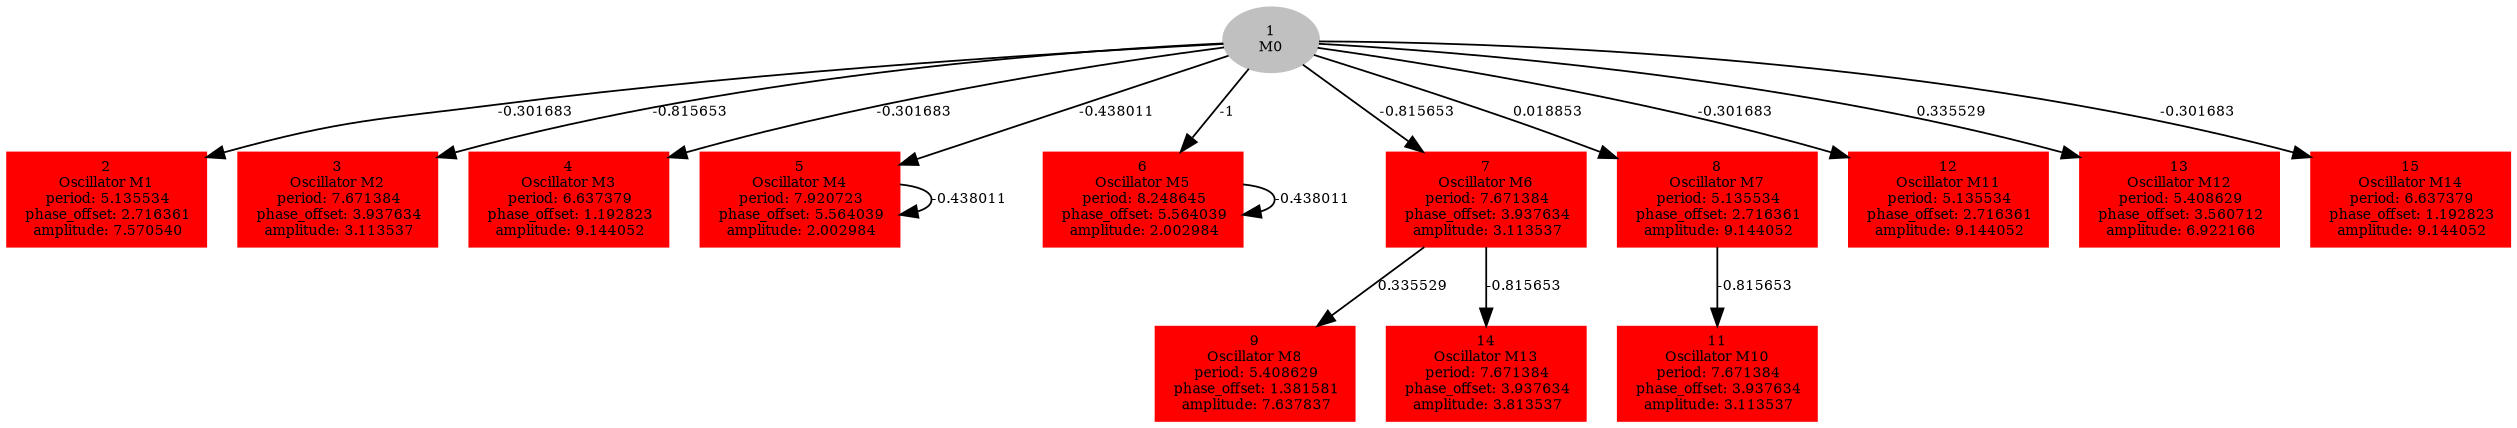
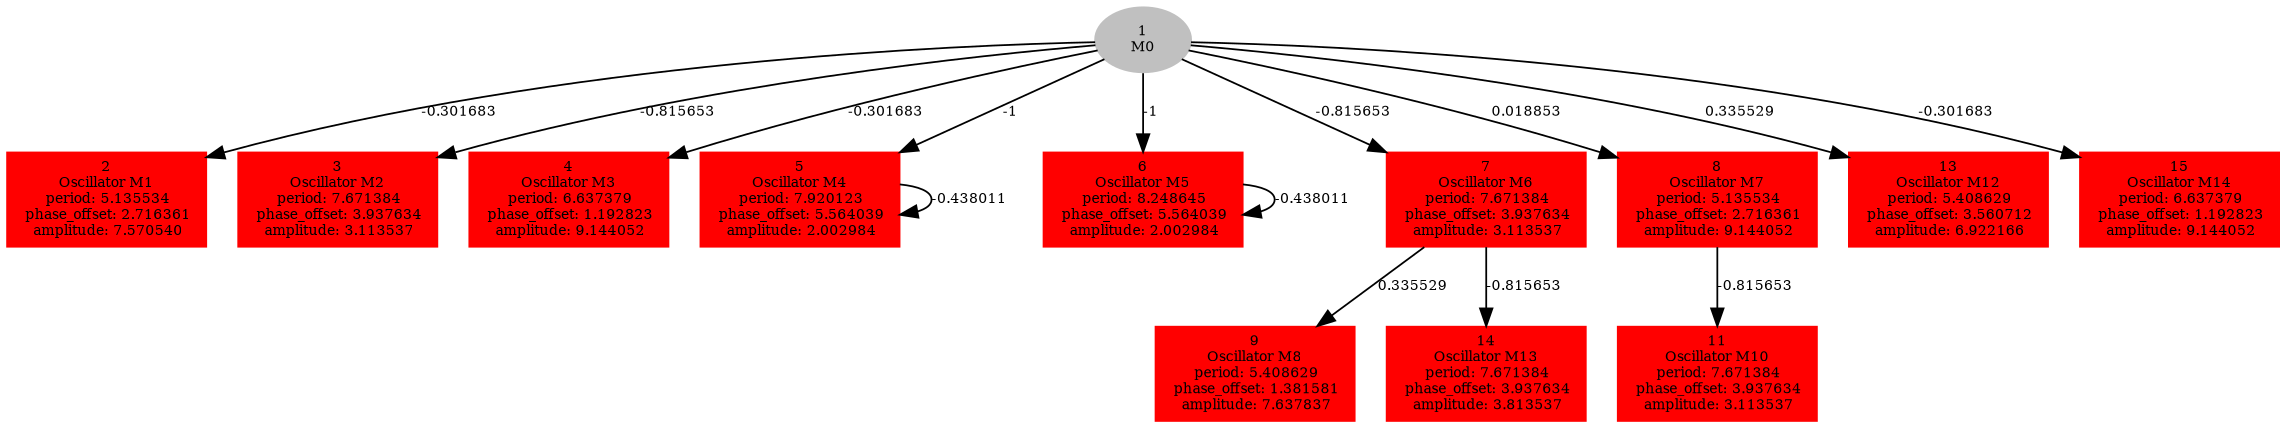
(1119, 112) -> (1012, 112)
(800, 199) -> (800, 199)
(1948, 200) -> none
